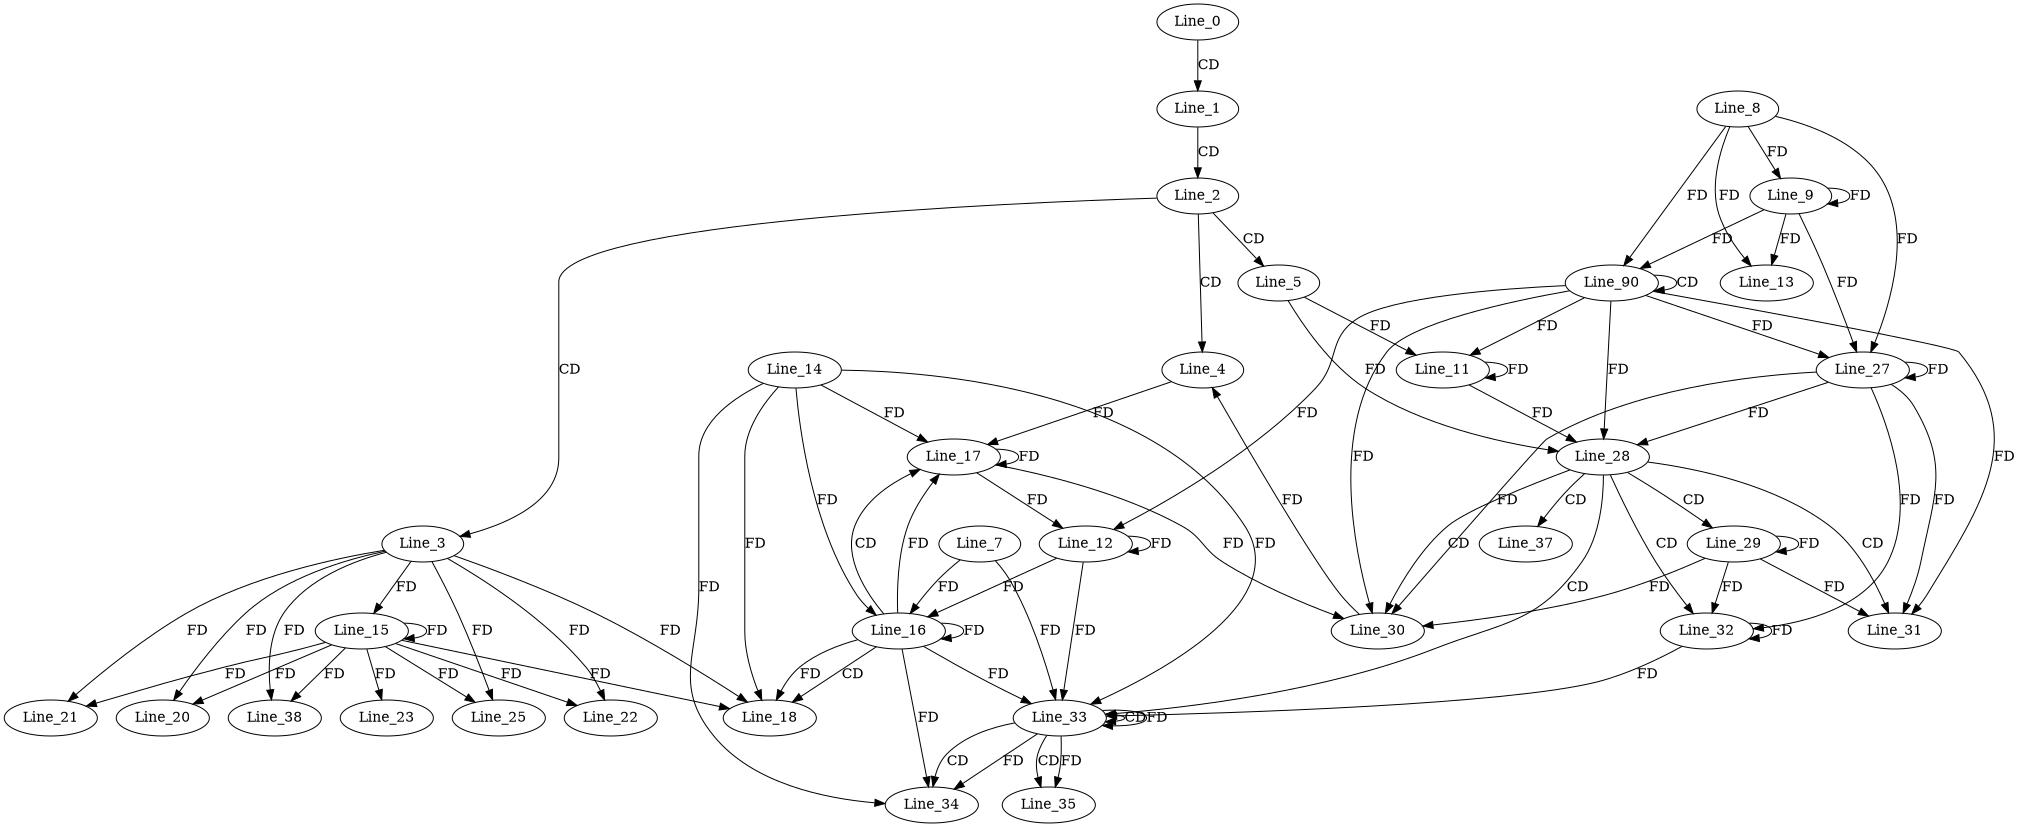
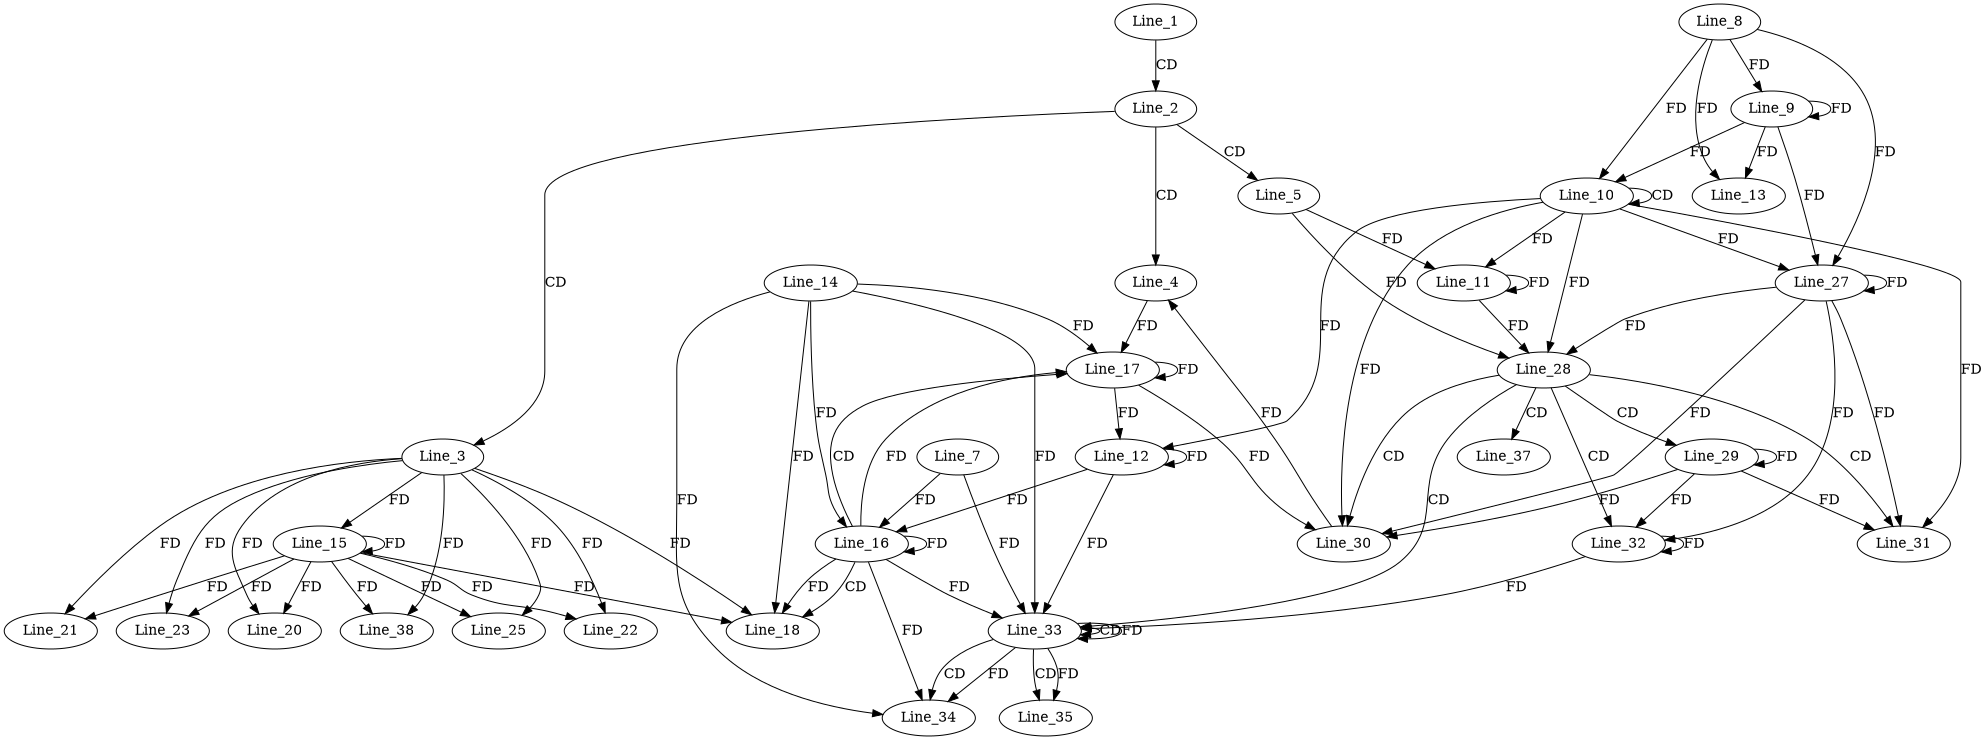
(1198, 22) -> none
(1612, 283) -> (1587, 196)
none -> (258, 492)
